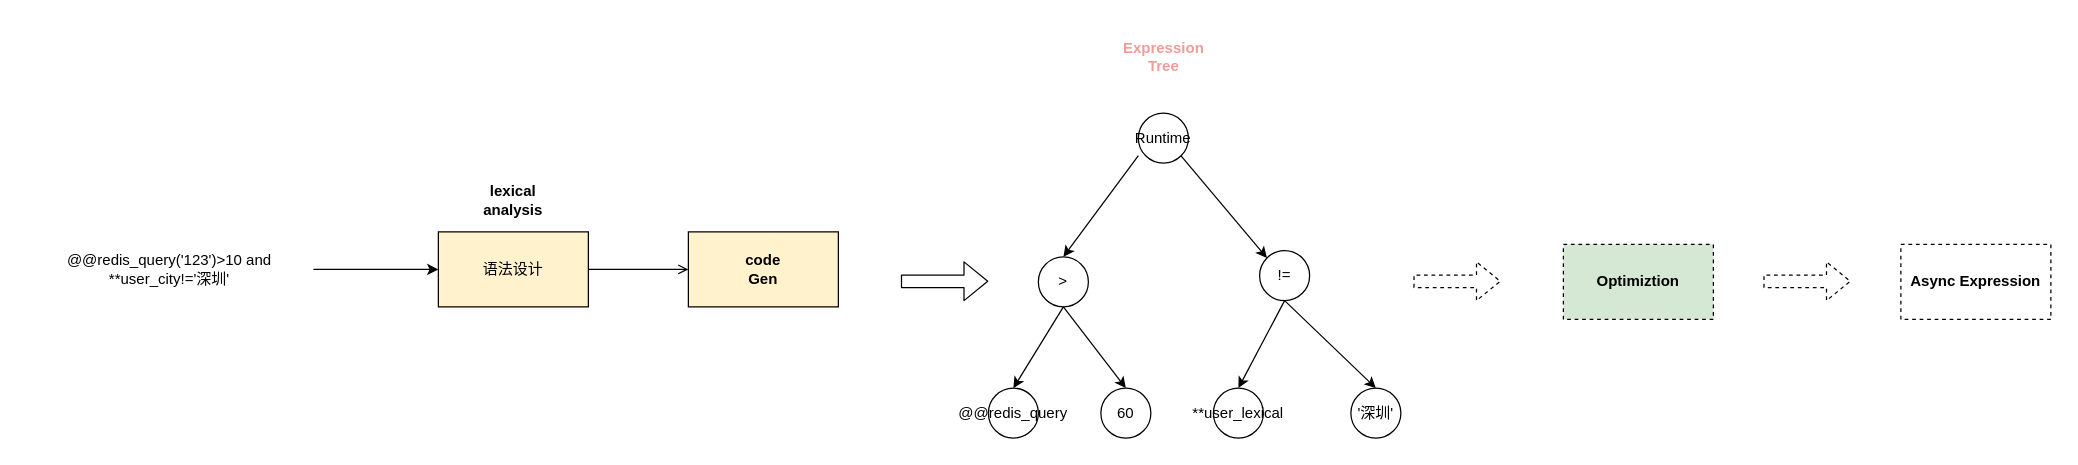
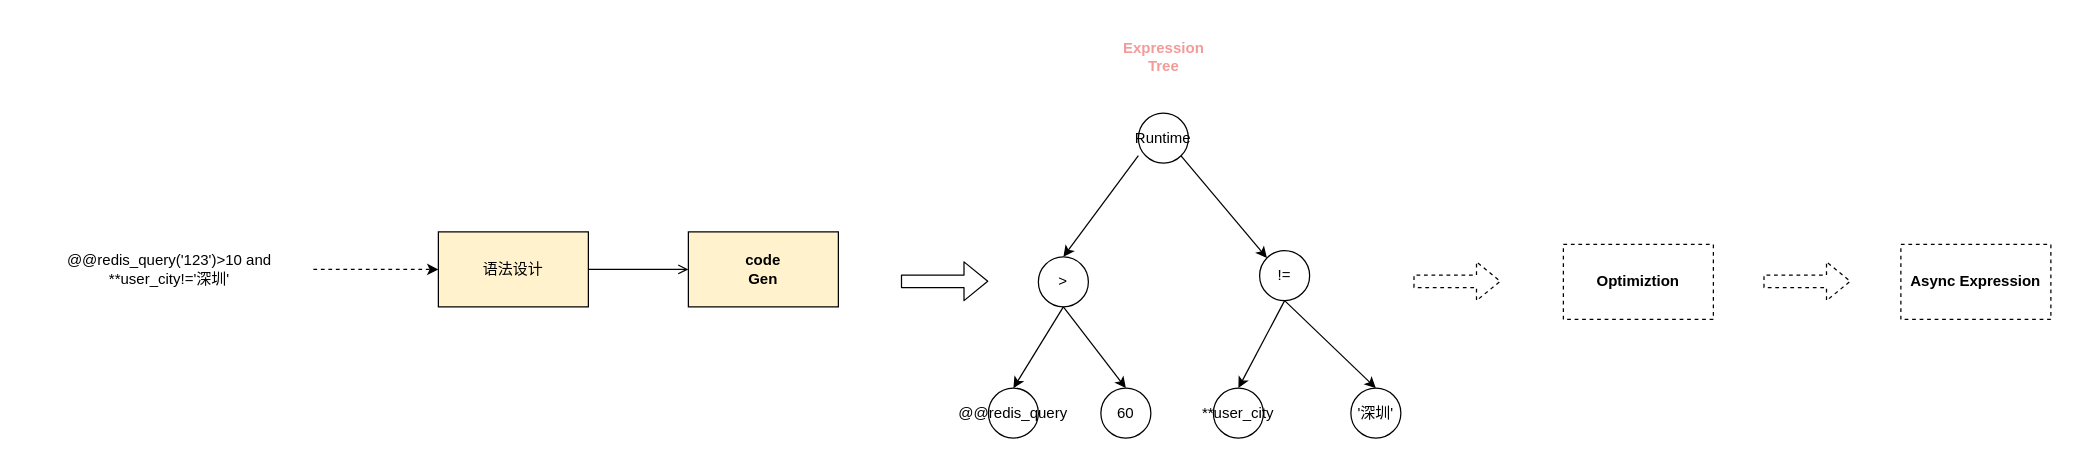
(513, 201) -> none
(371, 269) -> (371, 269)
(1638, 282) -> (1638, 282)
(1238, 413) -> (1238, 413)
